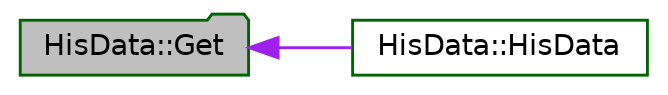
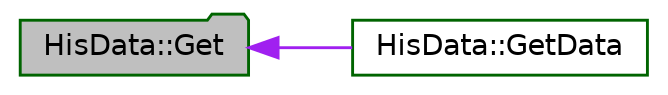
(500, 48) -> (500, 48)
